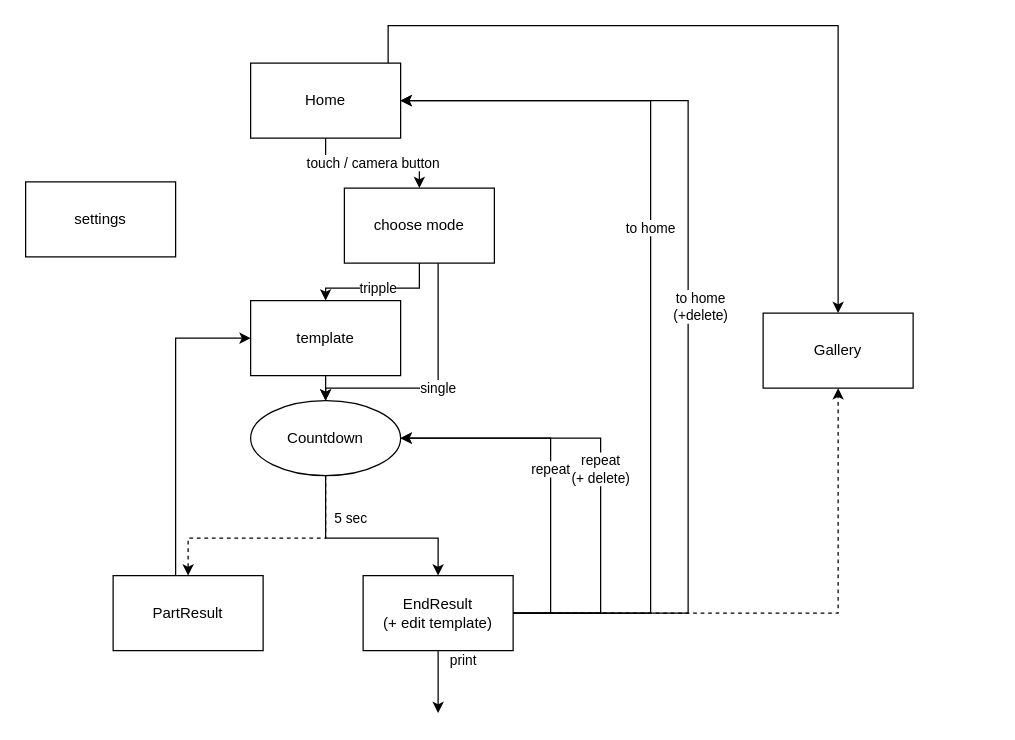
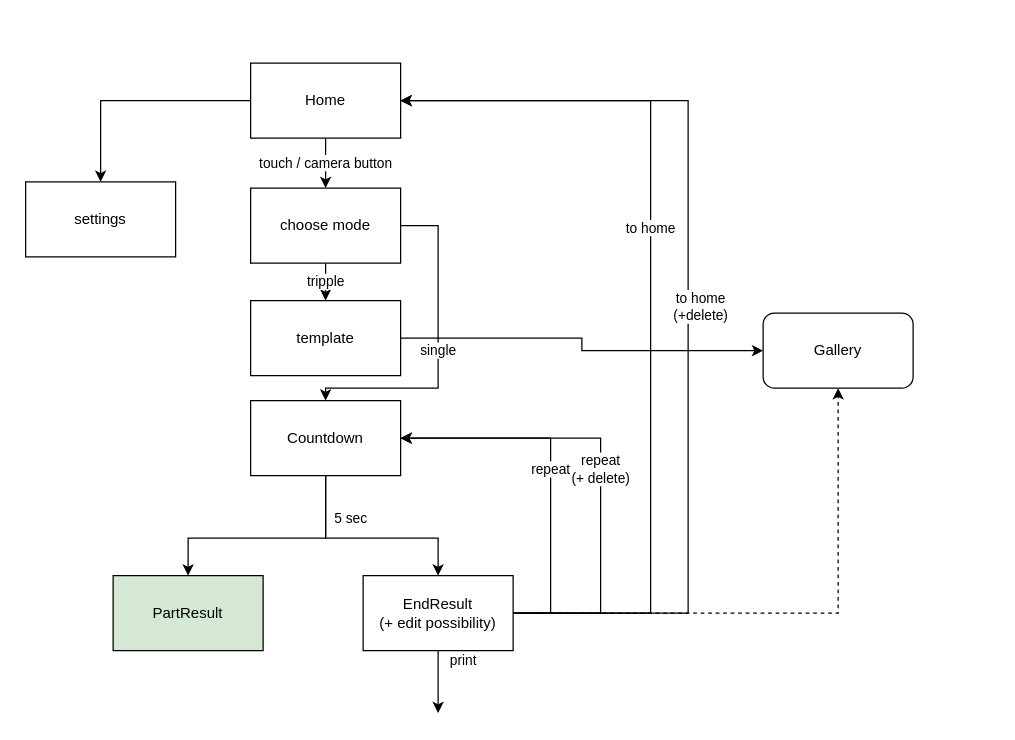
(734, 26) -> none
none -> (140, 101)
(419, 226) -> (326, 226)
(838, 351) -> (838, 351)
(326, 376) -> (582, 340)
(176, 423) -> none
(326, 438) -> (326, 438)
(243, 538) -> (243, 538)
(188, 613) -> (188, 613)
(438, 613) -> (438, 613)
